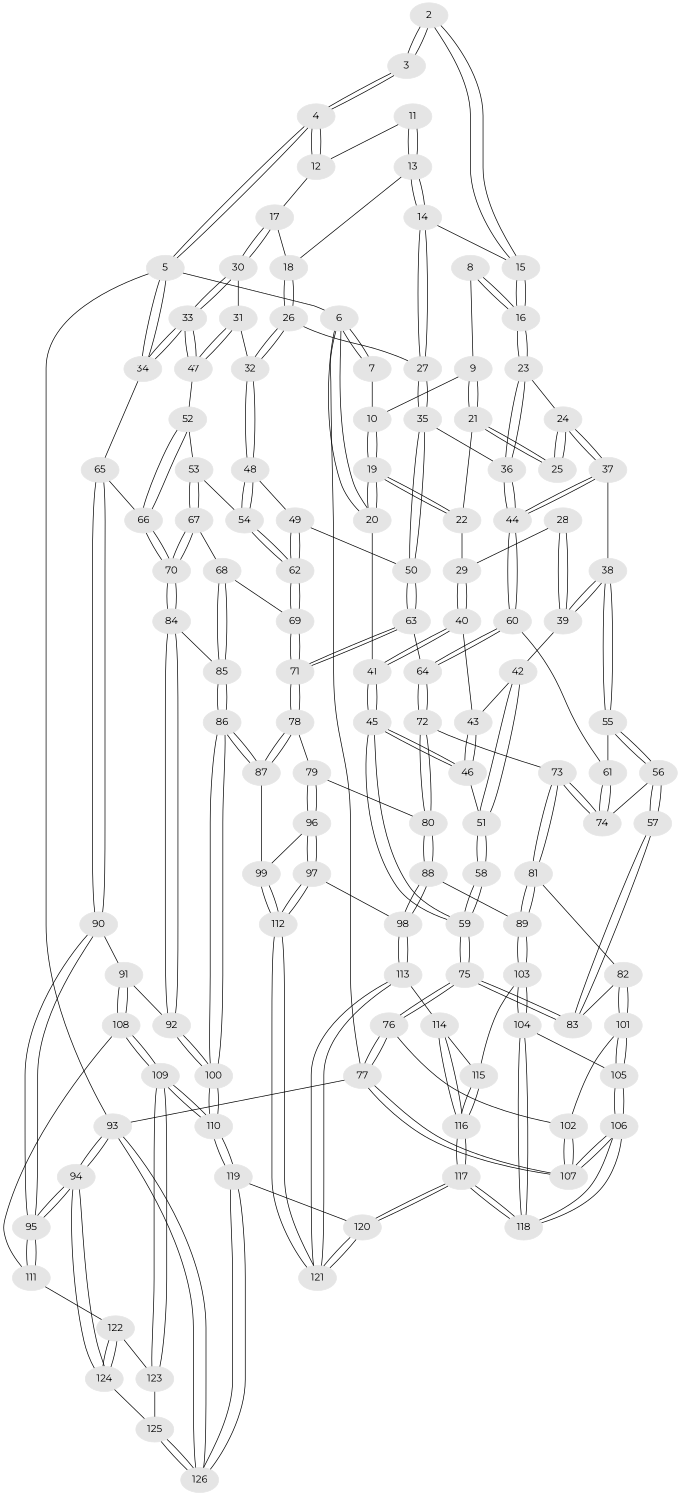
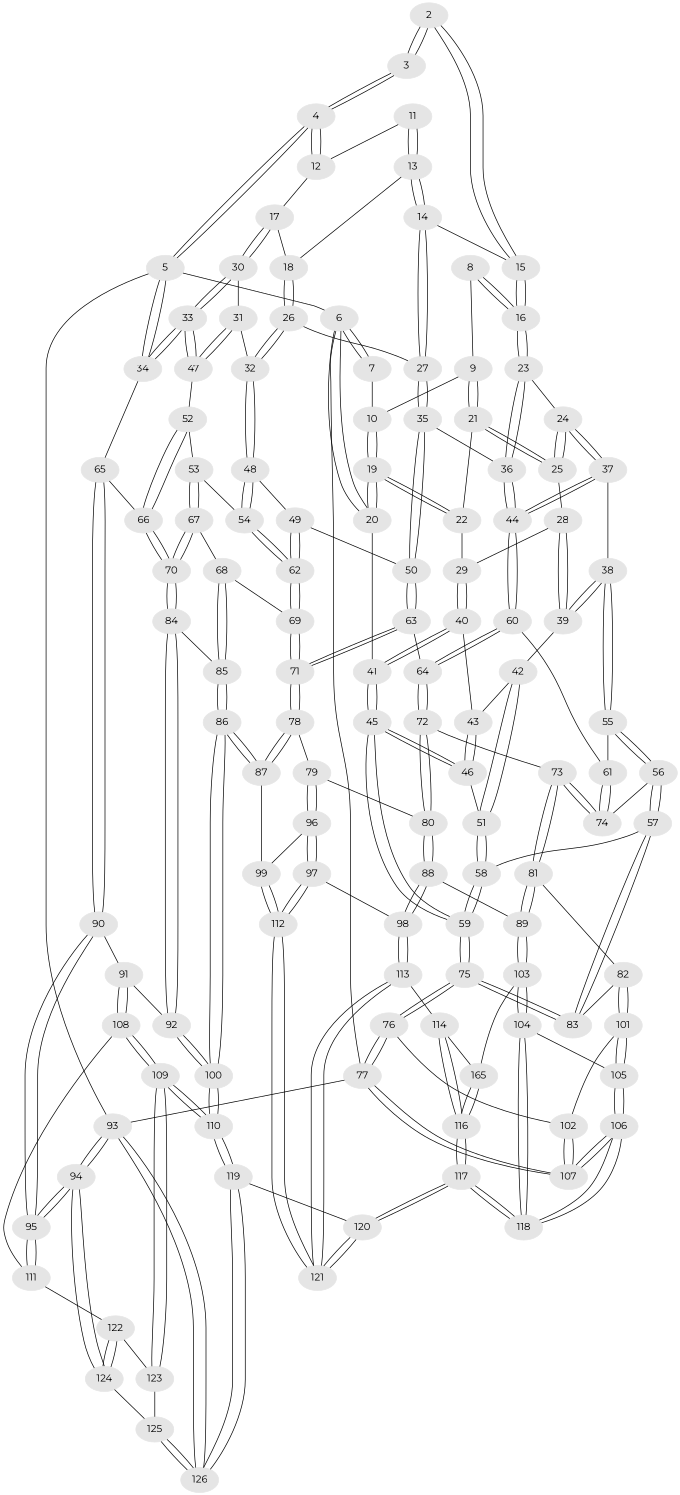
none -> (560, 495)
none -> (567, 849)
(479, 1076) -> (479, 1076)
